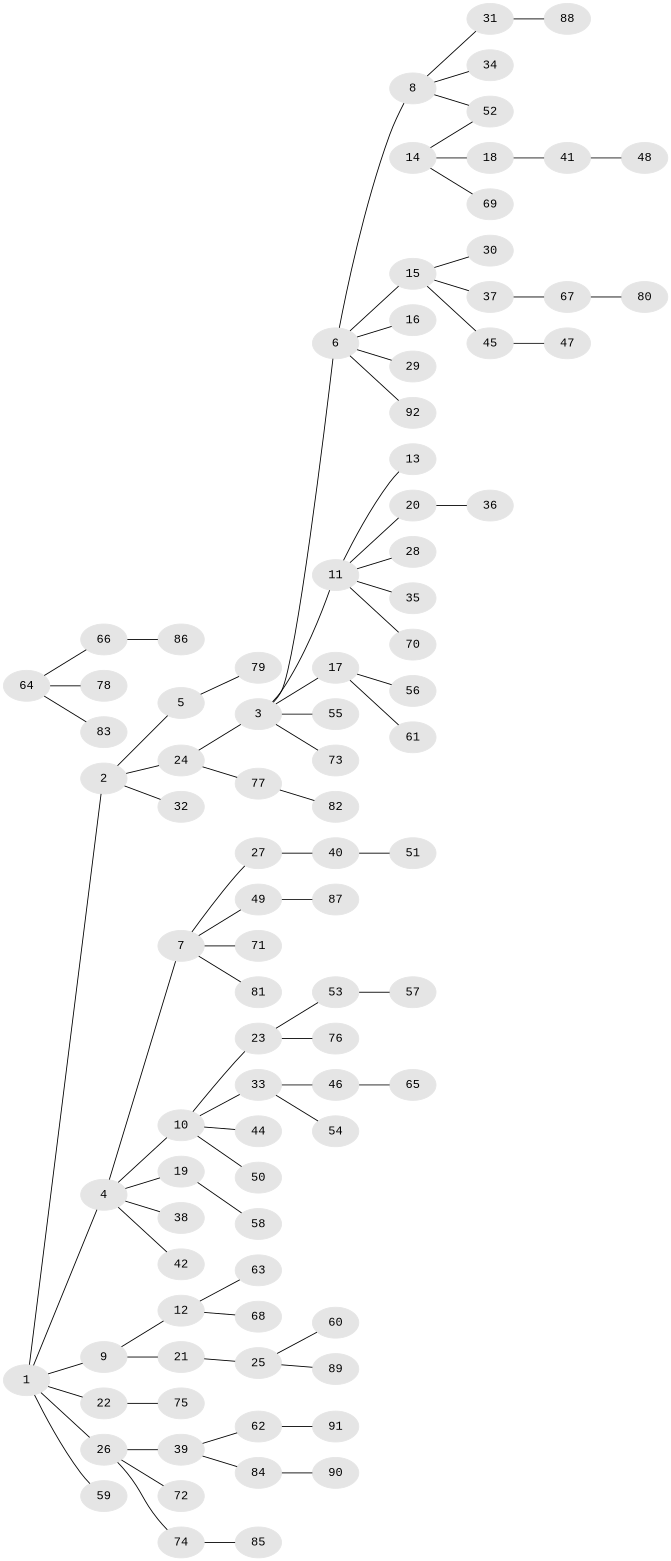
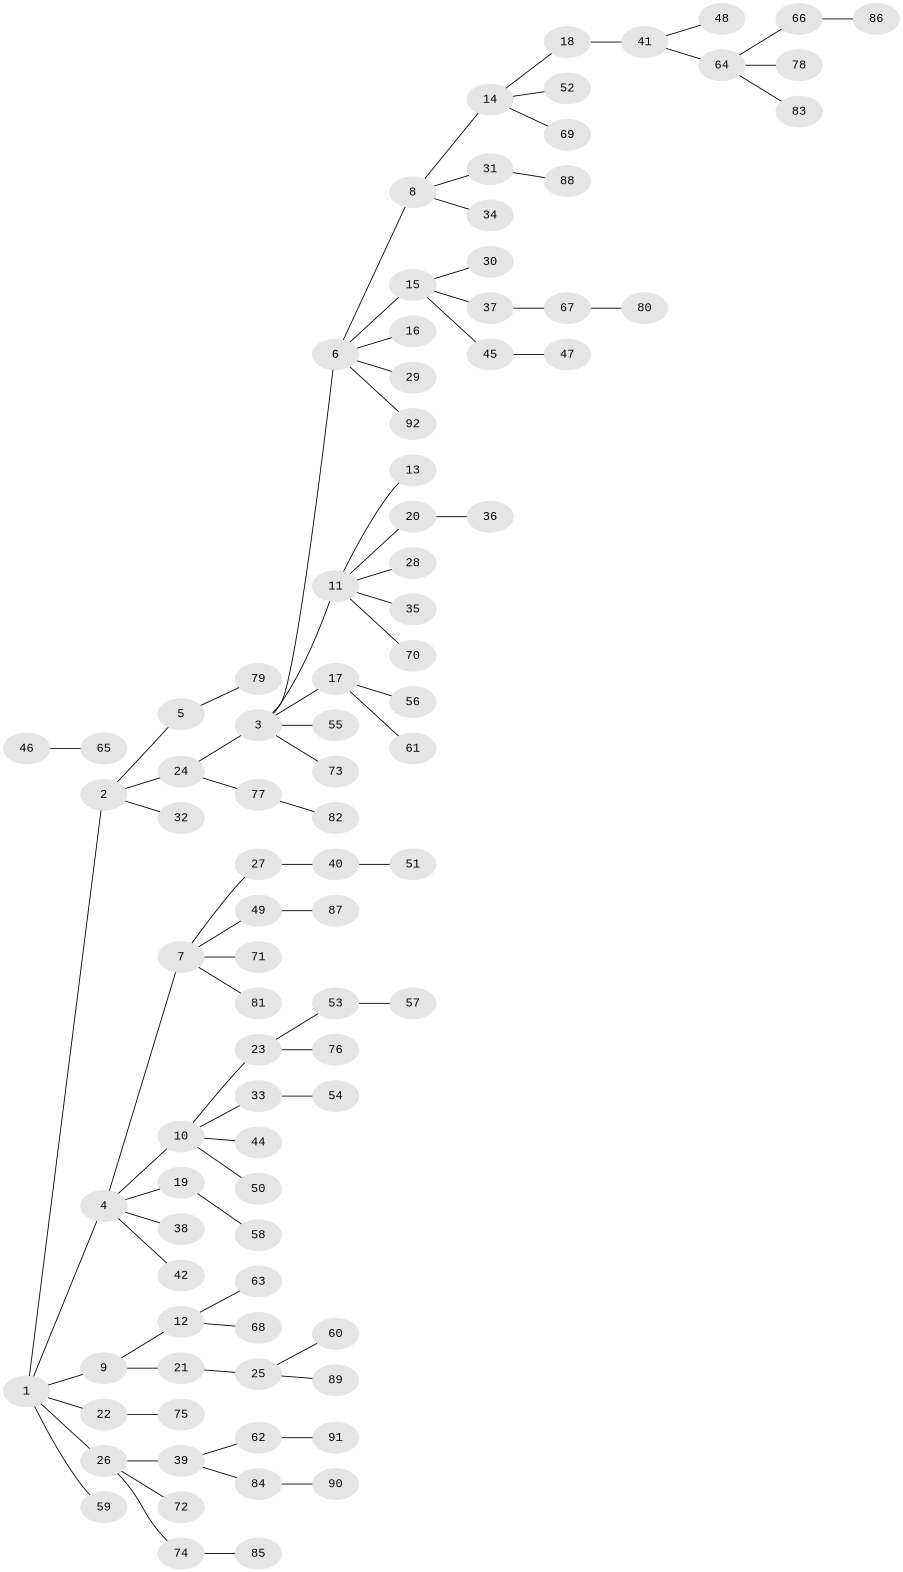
none -> (683, 54)
(452, 100) -> (452, 146)
(297, 1085) -> none
